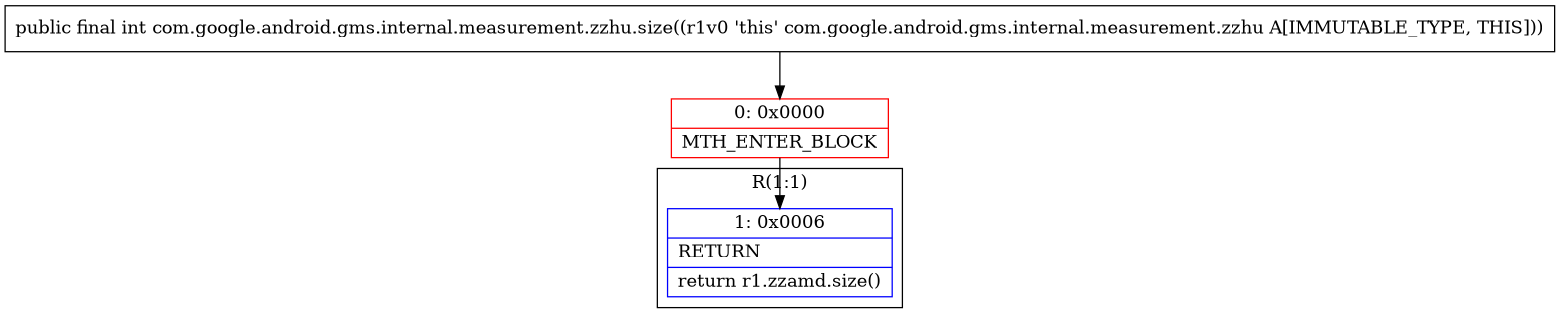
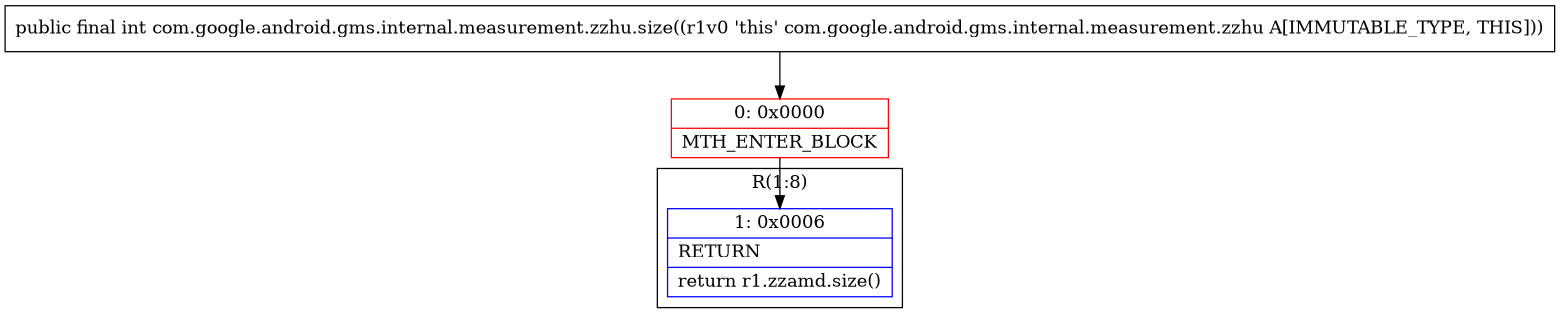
(780, 183) -> (780, 183)
